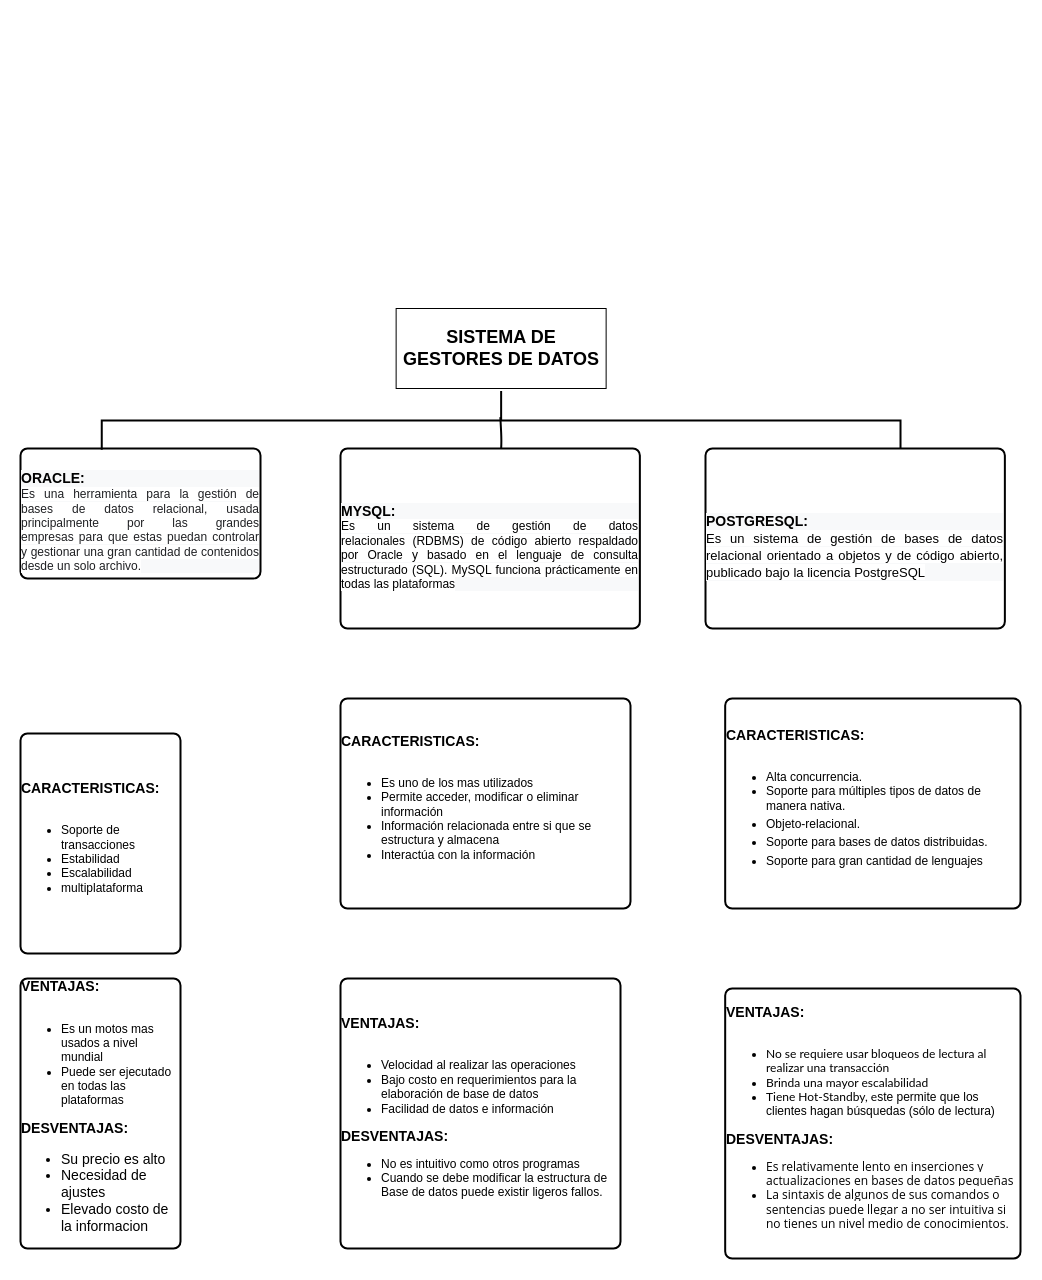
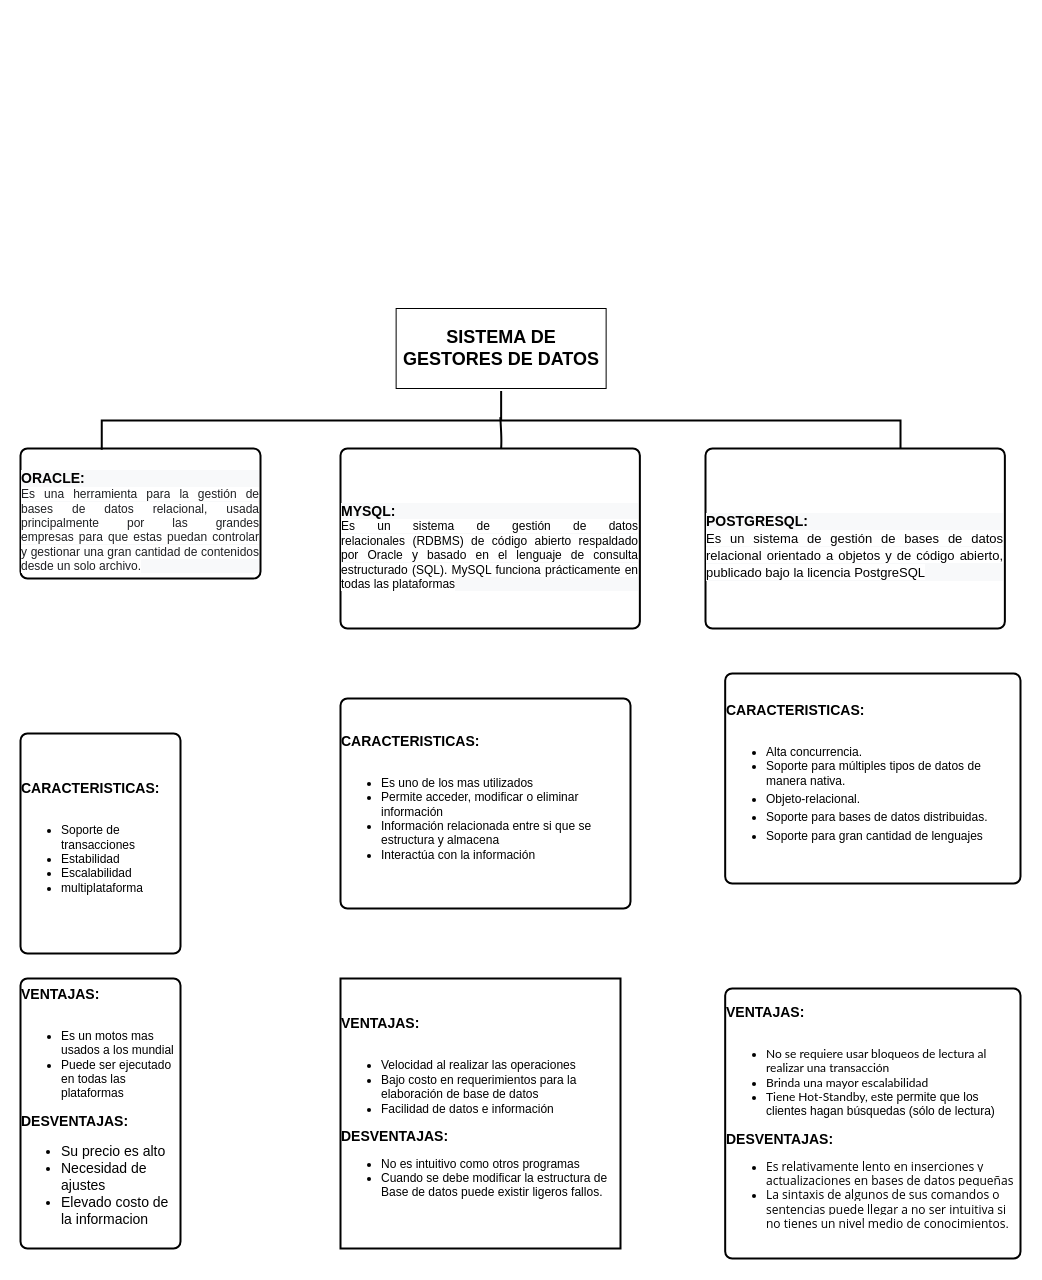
(873, 804) -> (873, 779)
(101, 1114) -> (101, 1114)
(481, 1114) -> (481, 1114)
